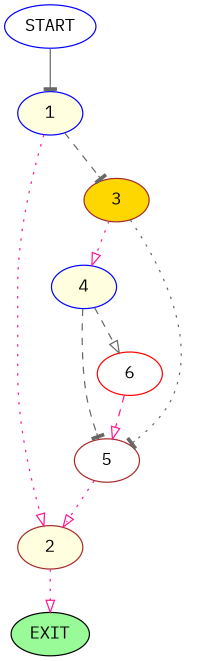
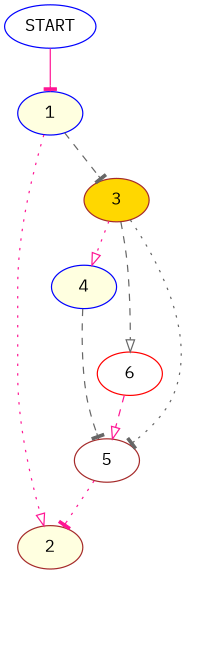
(50, 67) -> (50, 67)
(104, 325) -> (129, 281)
(80, 501) -> (80, 501)
(50, 634) -> none
